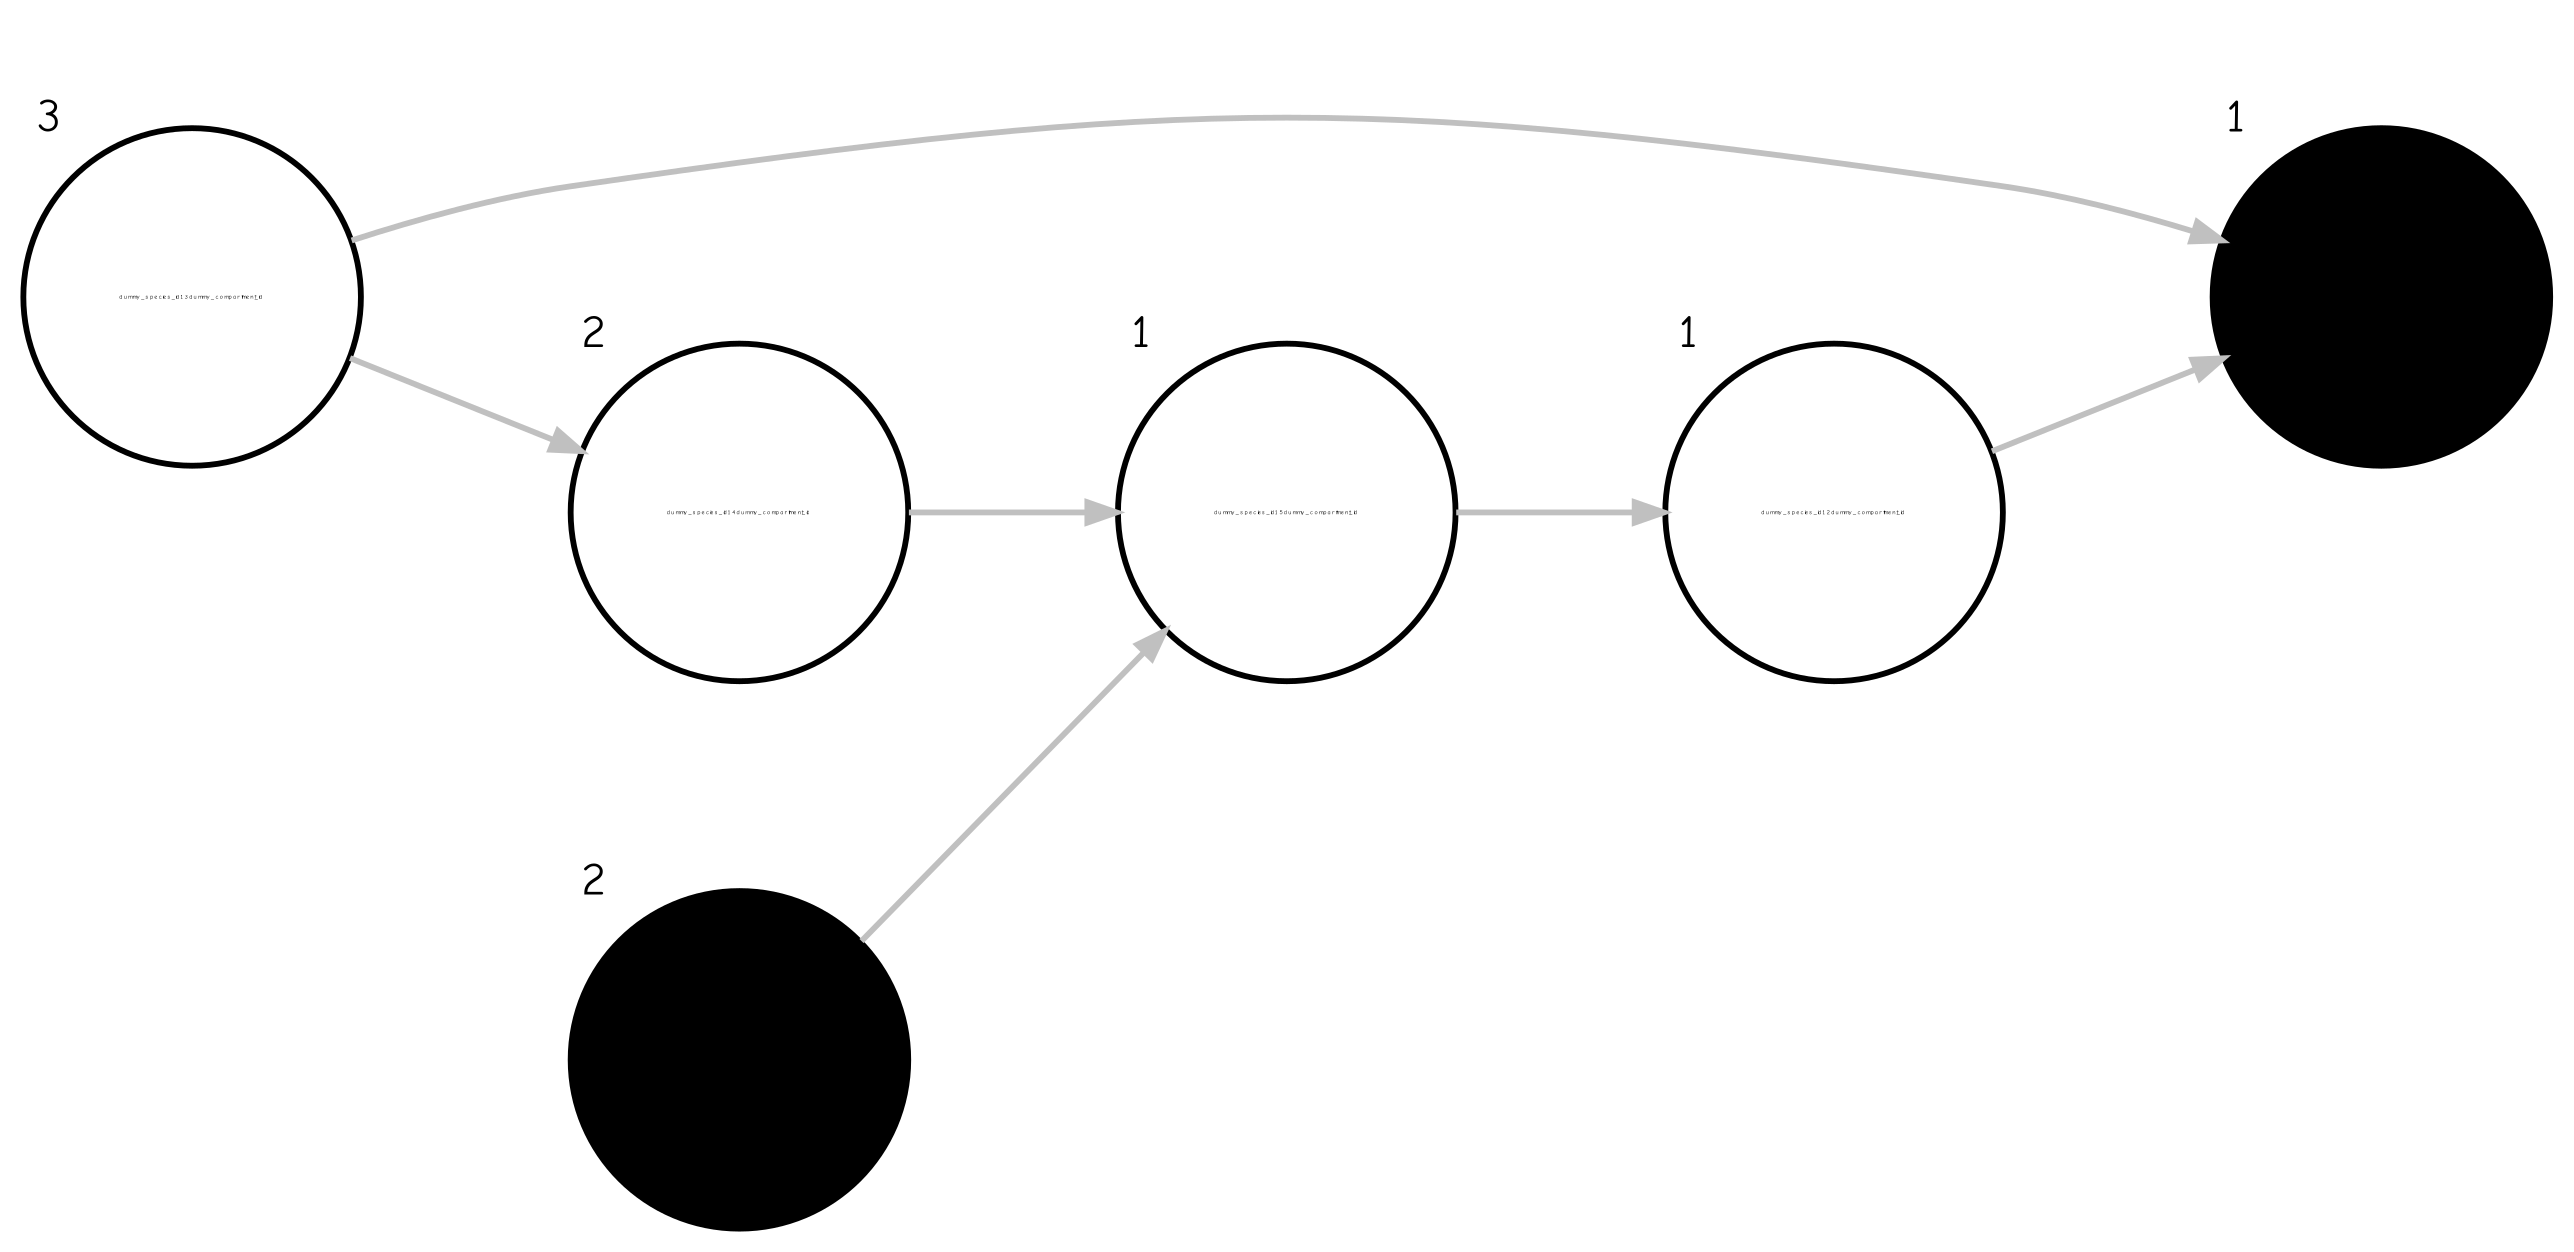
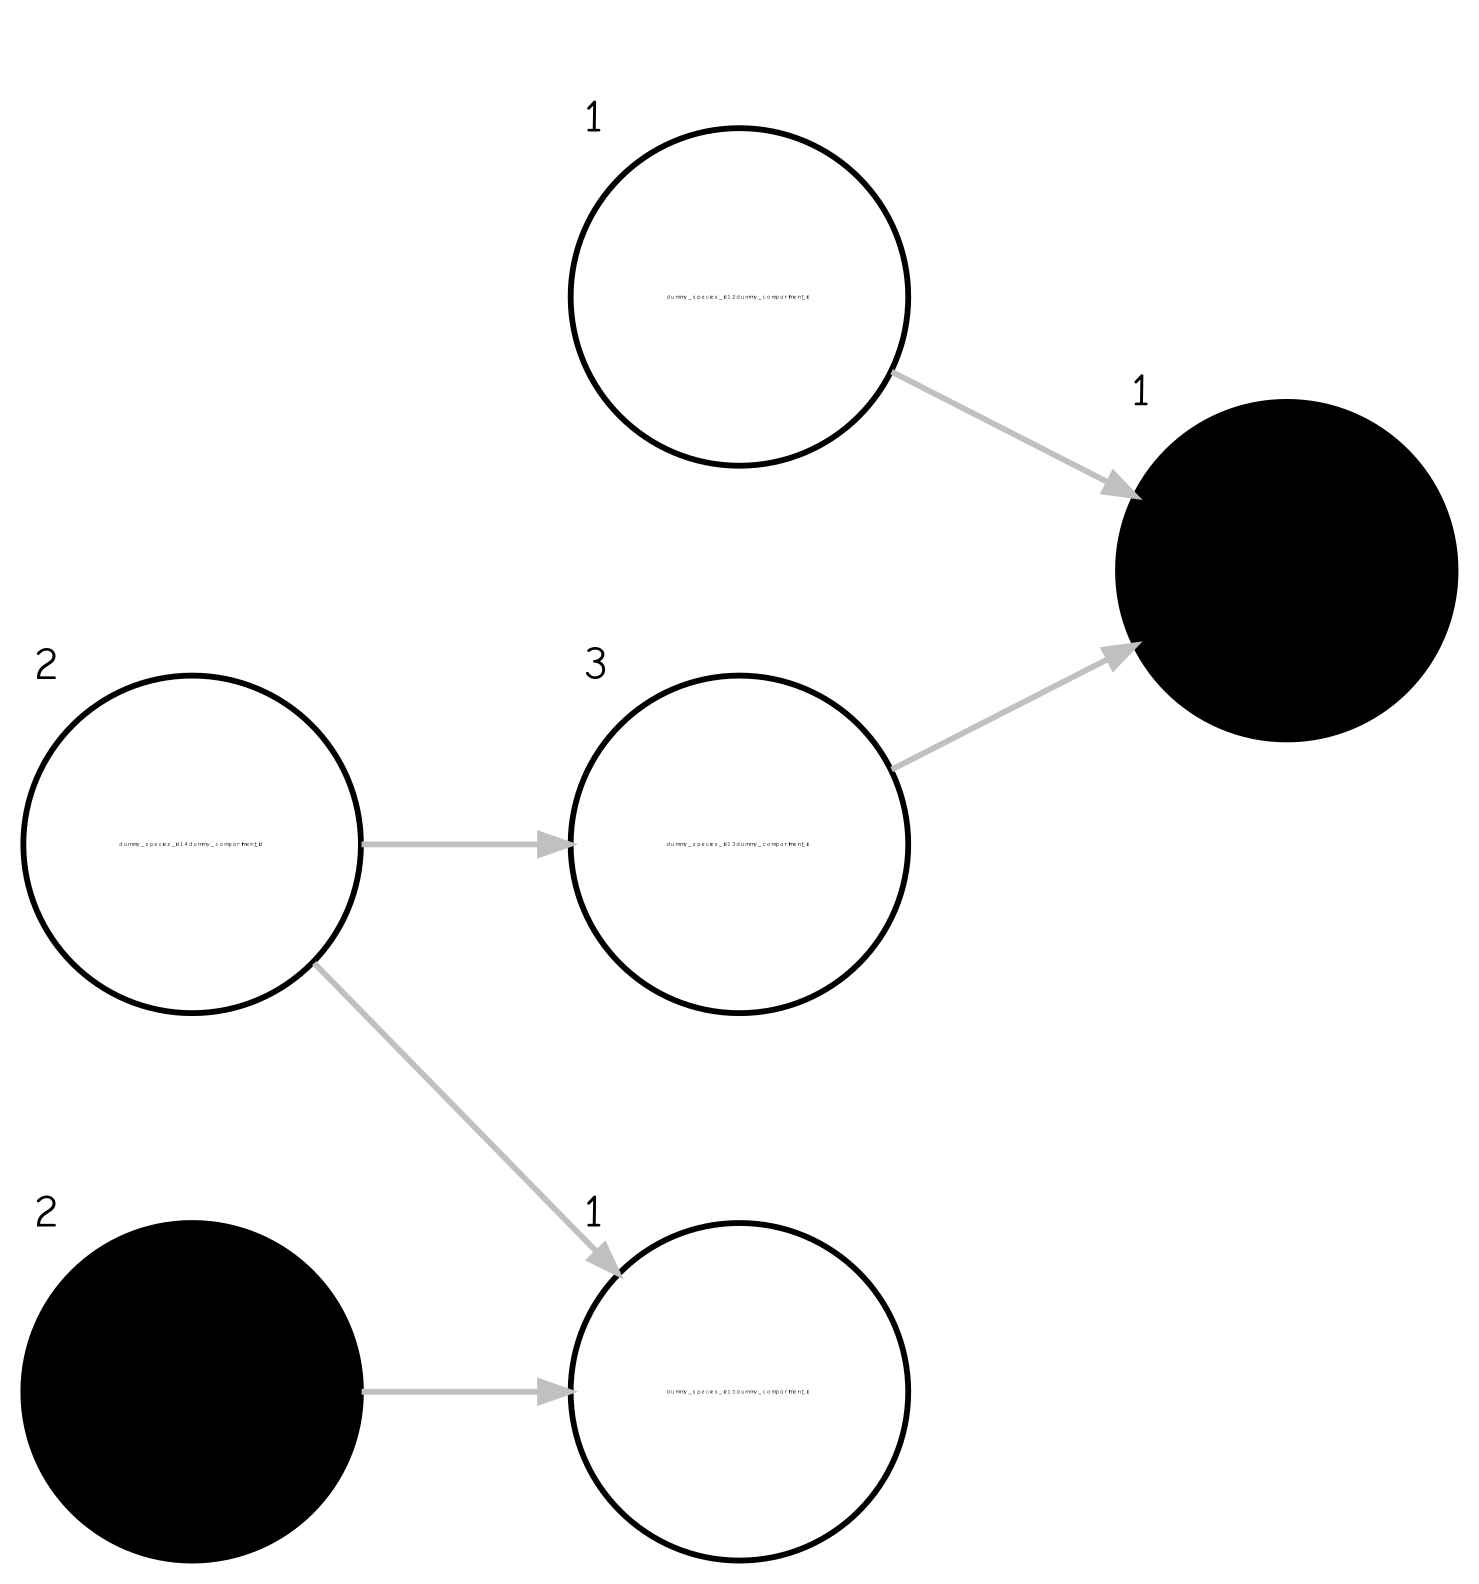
(452, 399) -> (450, 844)
(1545, 512) -> none
